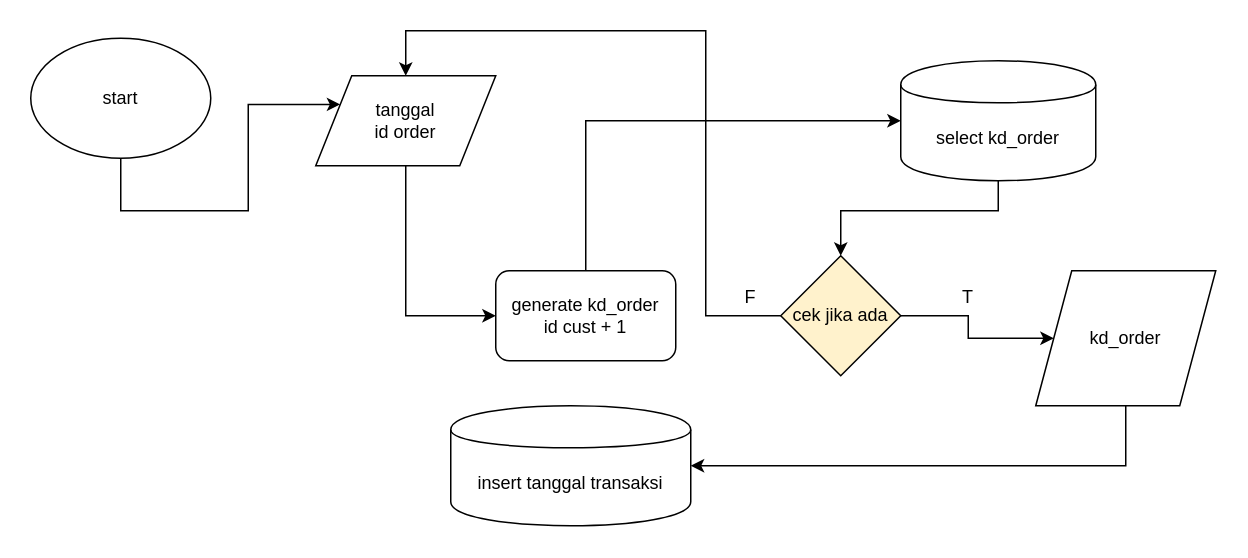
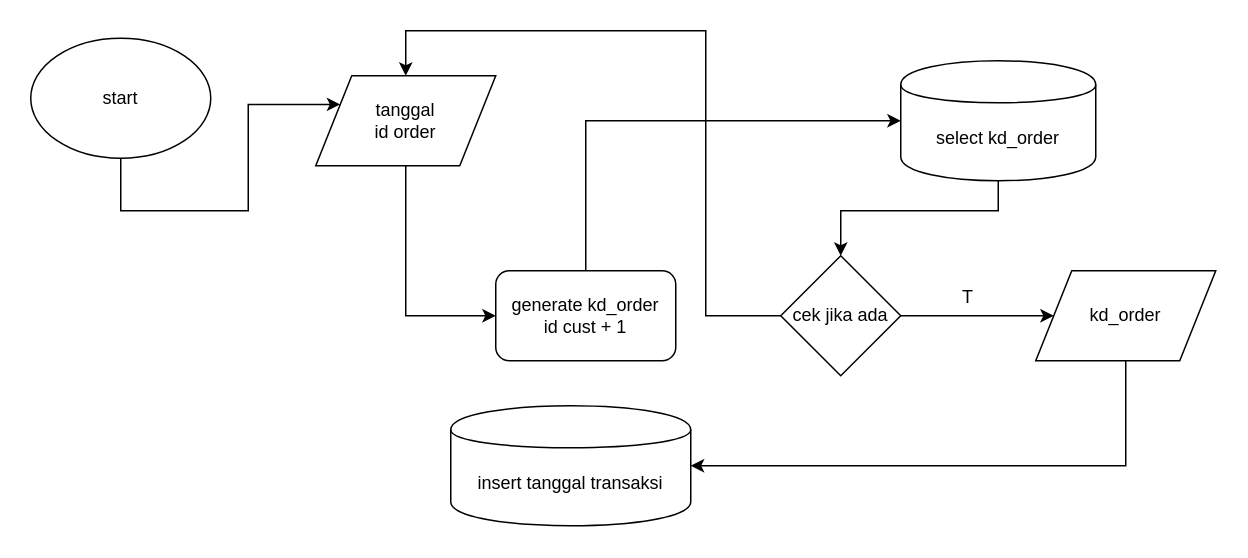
(751, 298) -> none
(841, 316) -> (841, 316)
(1126, 338) -> (1126, 316)
